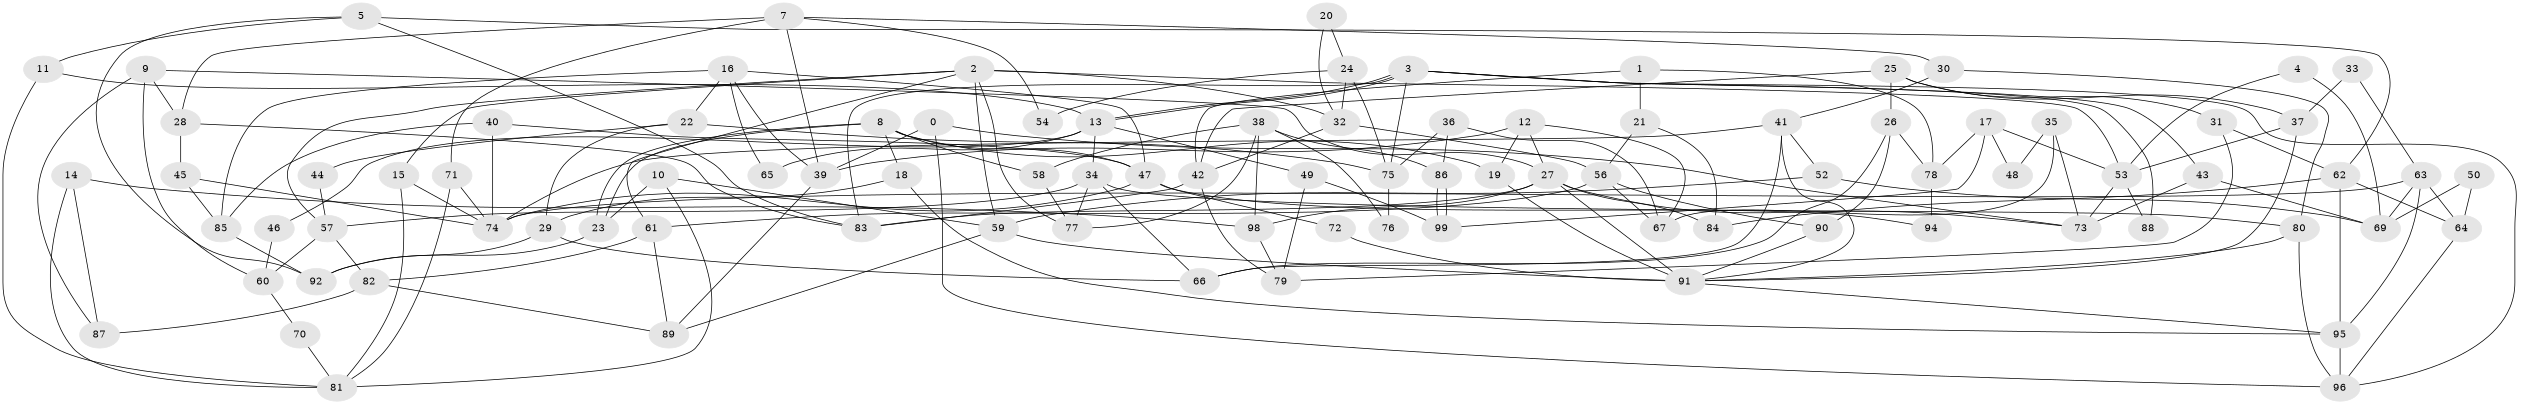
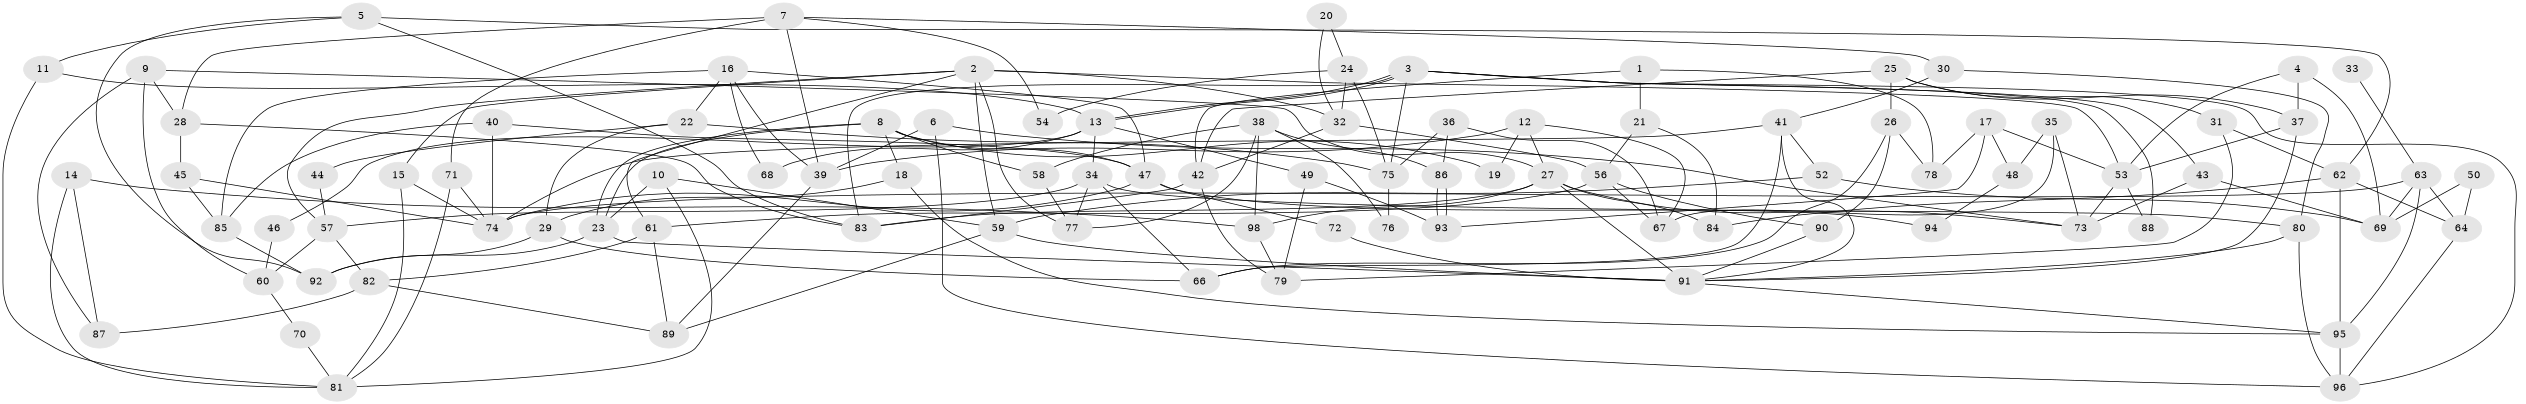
(2325, 96) -> (2298, 93)
(934, 122) -> (934, 122)
(768, 176) -> (768, 176)
(1932, 202) -> (1964, 207)
(1442, 229) -> (1442, 229)
(1585, 235) -> (1139, 262)
